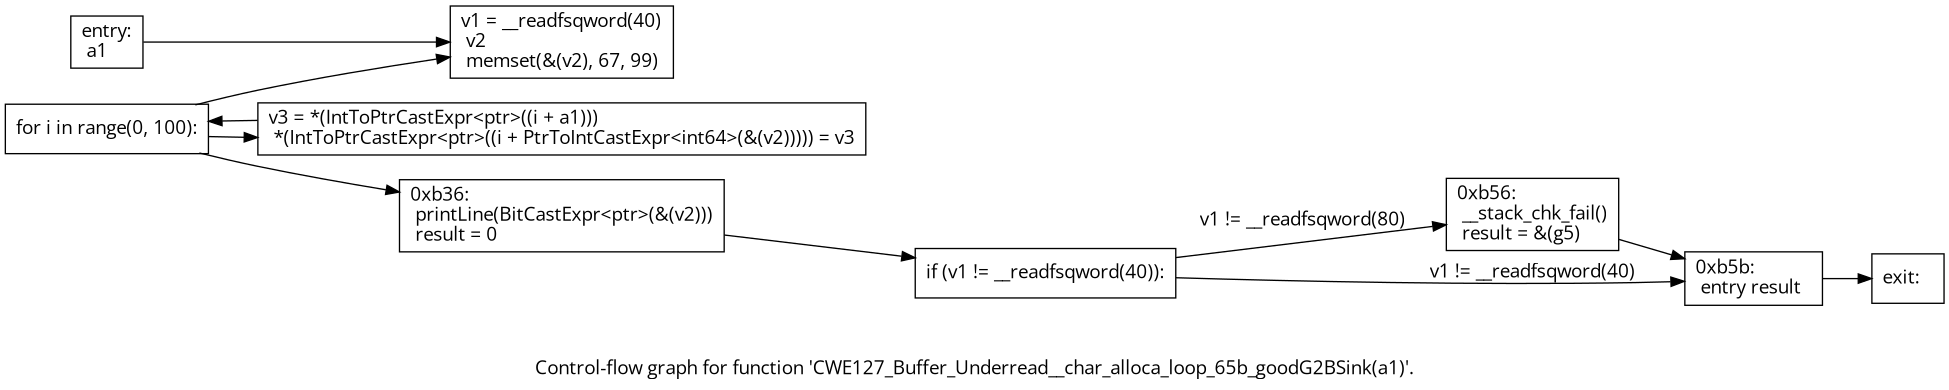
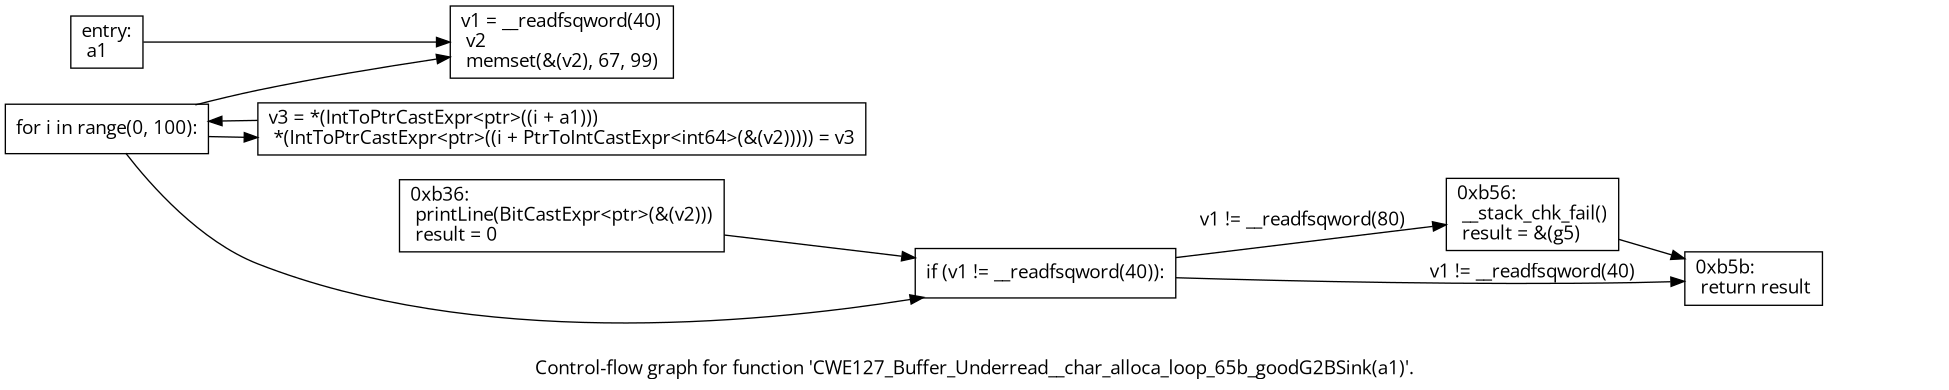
(292, 173) -> (494, 316)
(1908, 279) -> none
(1748, 288) -> (1754, 288)
